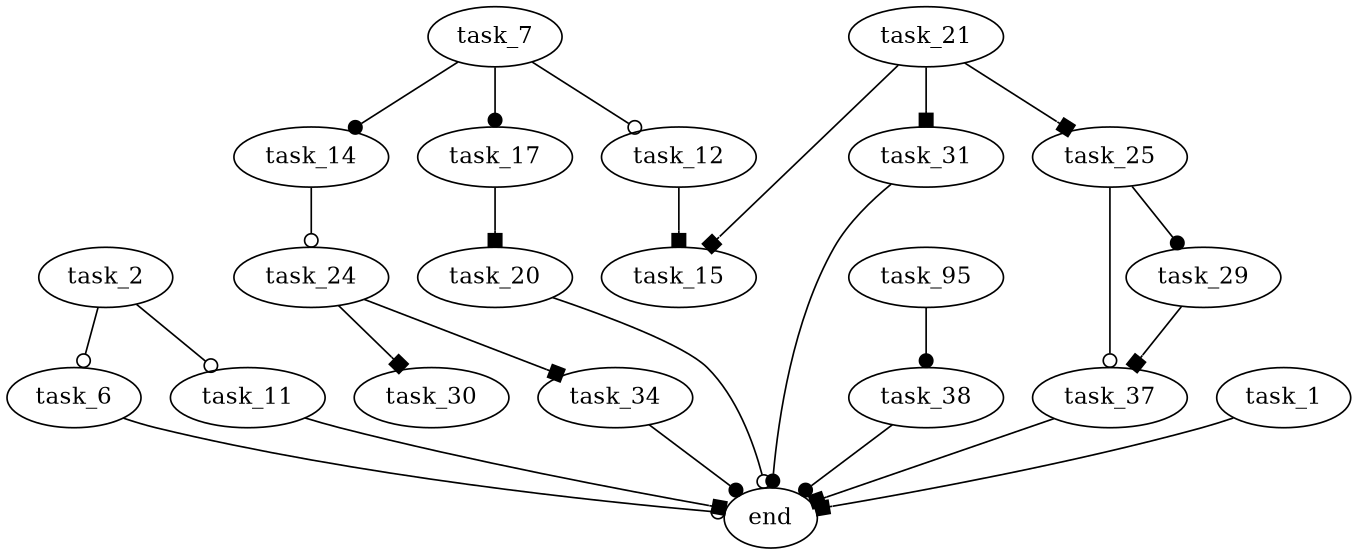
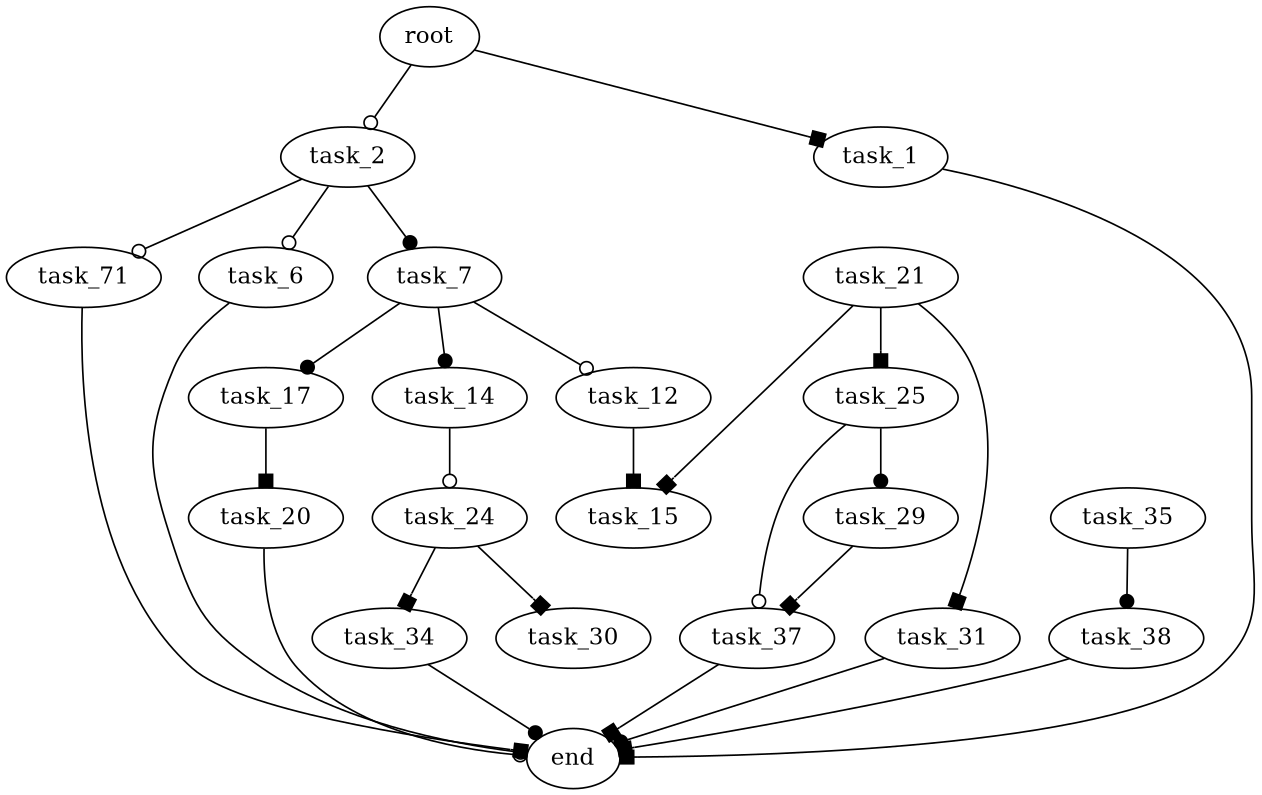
none -> (430, 37)
none -> (387, 211)
(926, 277) -> (1128, 518)
(248, 398) -> (84, 277)
(852, 455) -> (853, 708)
